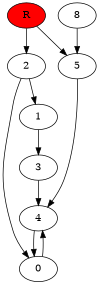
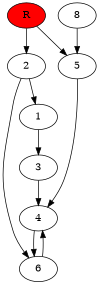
(38, 269) -> (38, 269)
